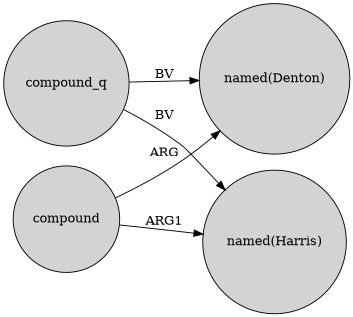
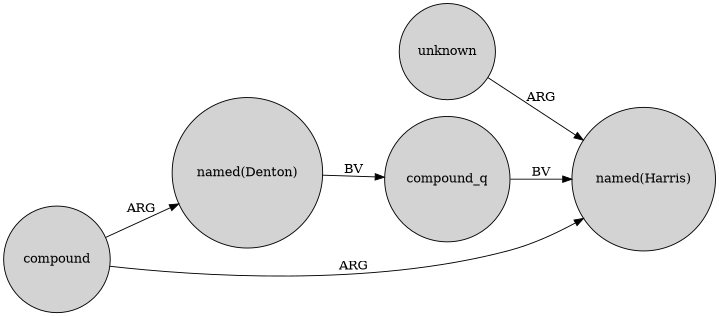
none -> (447, 52)
(160, 81) -> (349, 176)
(164, 221) -> (354, 266)
